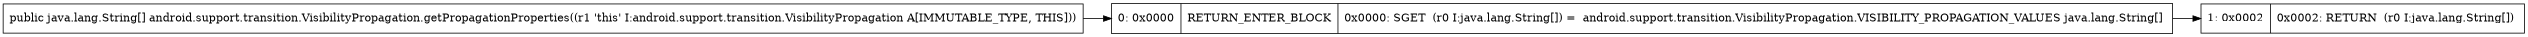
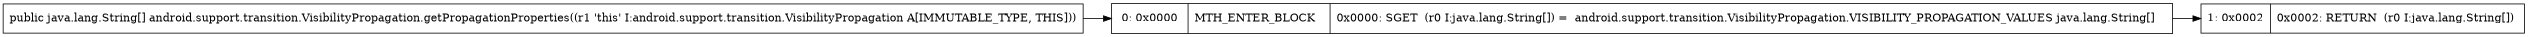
(1259, 18) -> (1255, 18)
